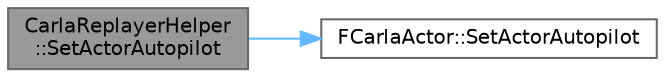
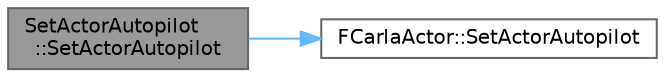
(128, 39) -> (128, 39)
